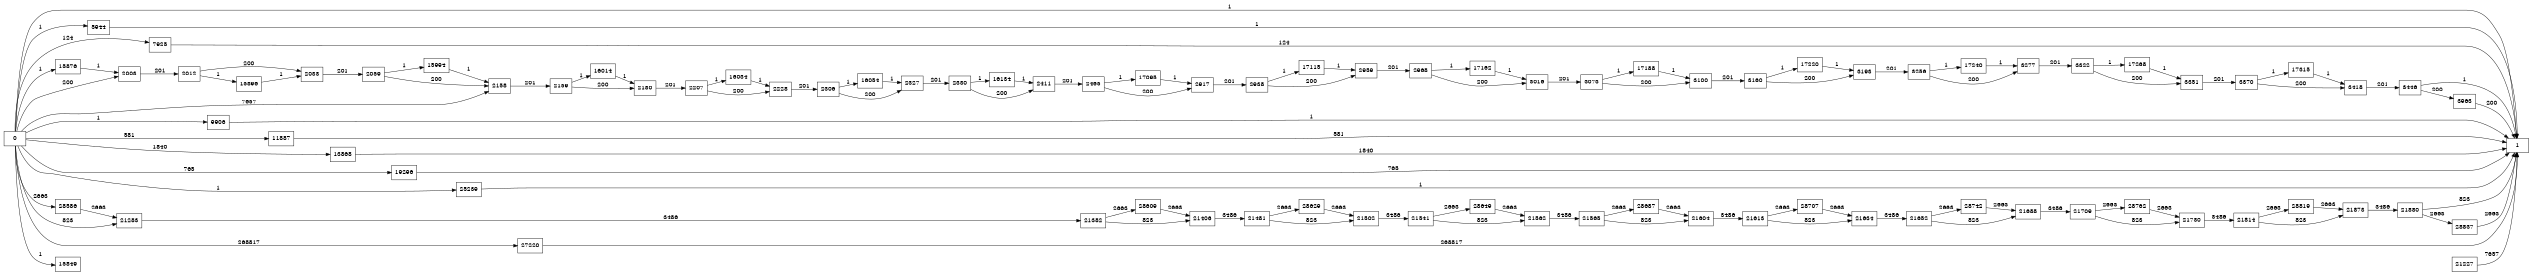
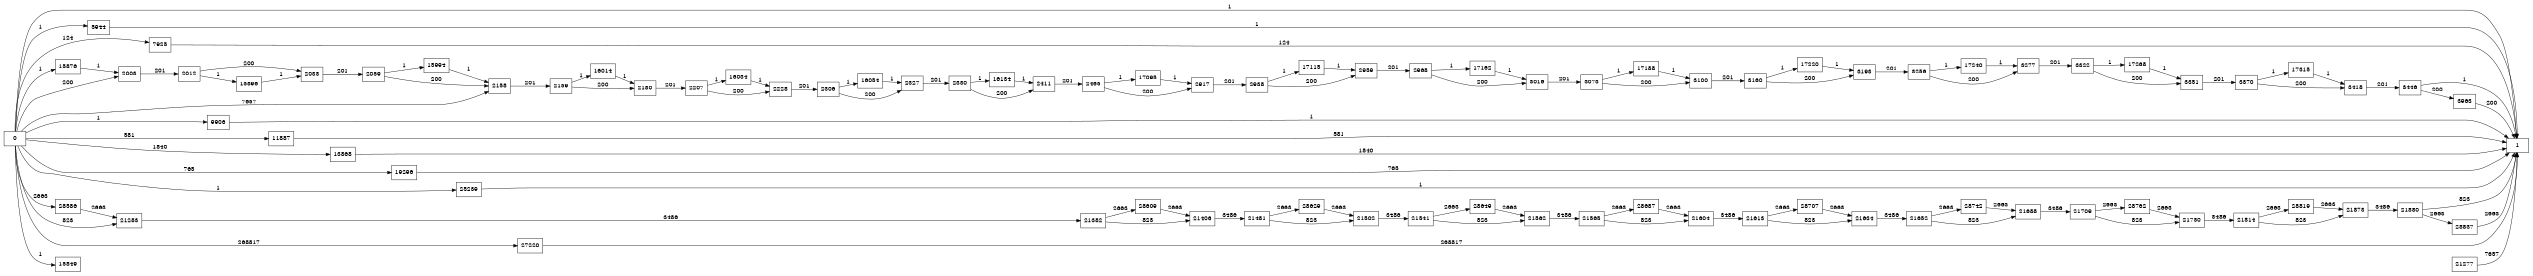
(2465, 264) -> (2465, 264)
